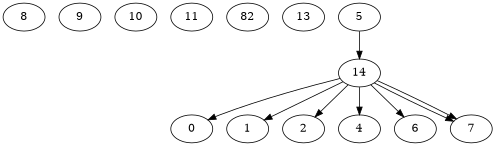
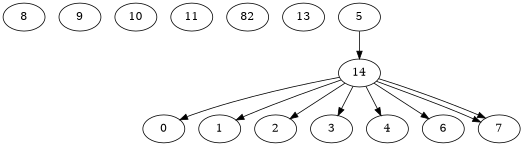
none -> (332, 129)
